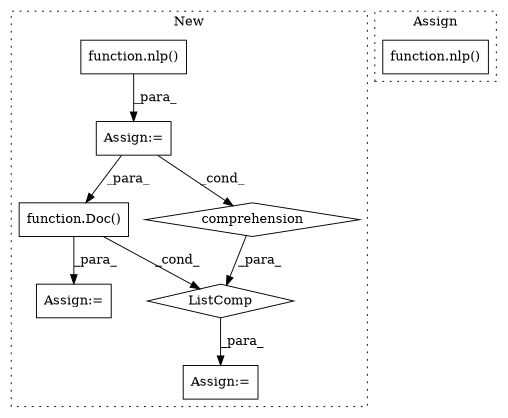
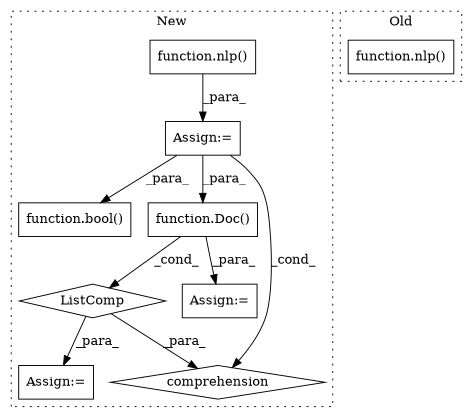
(436, 22) -> (401, 22)
none -> (75, 220)
(238, 256) -> (150, 339)
